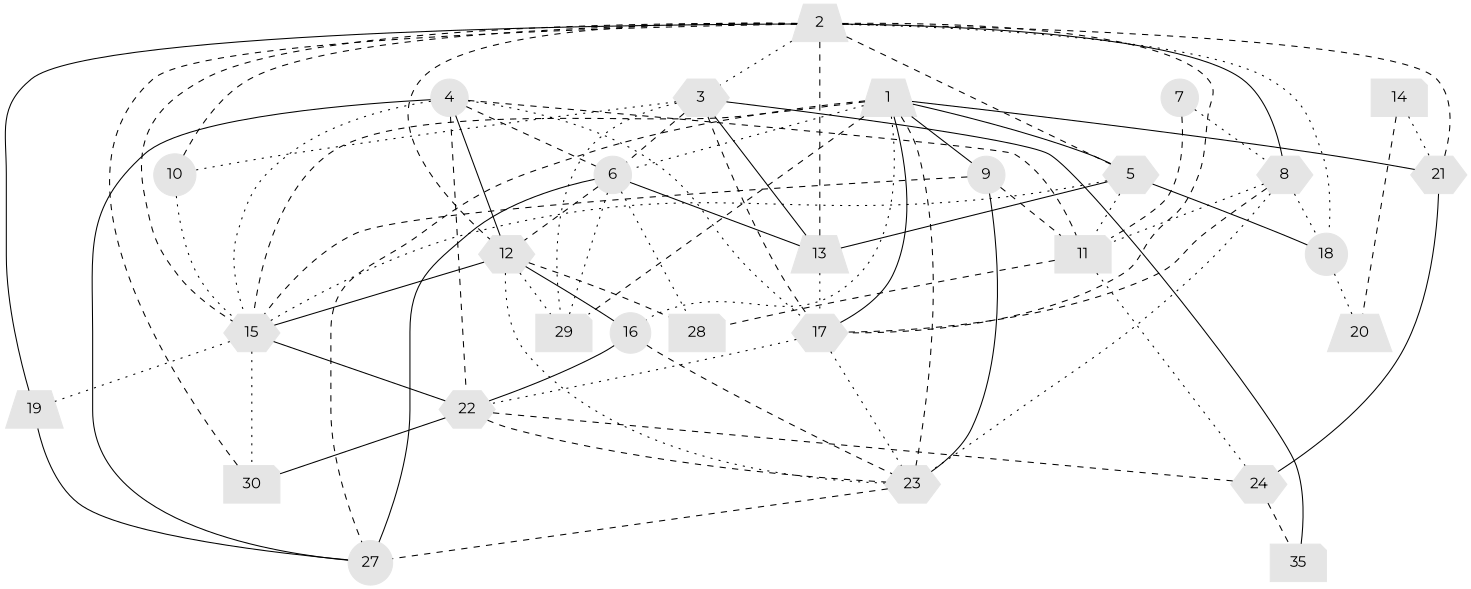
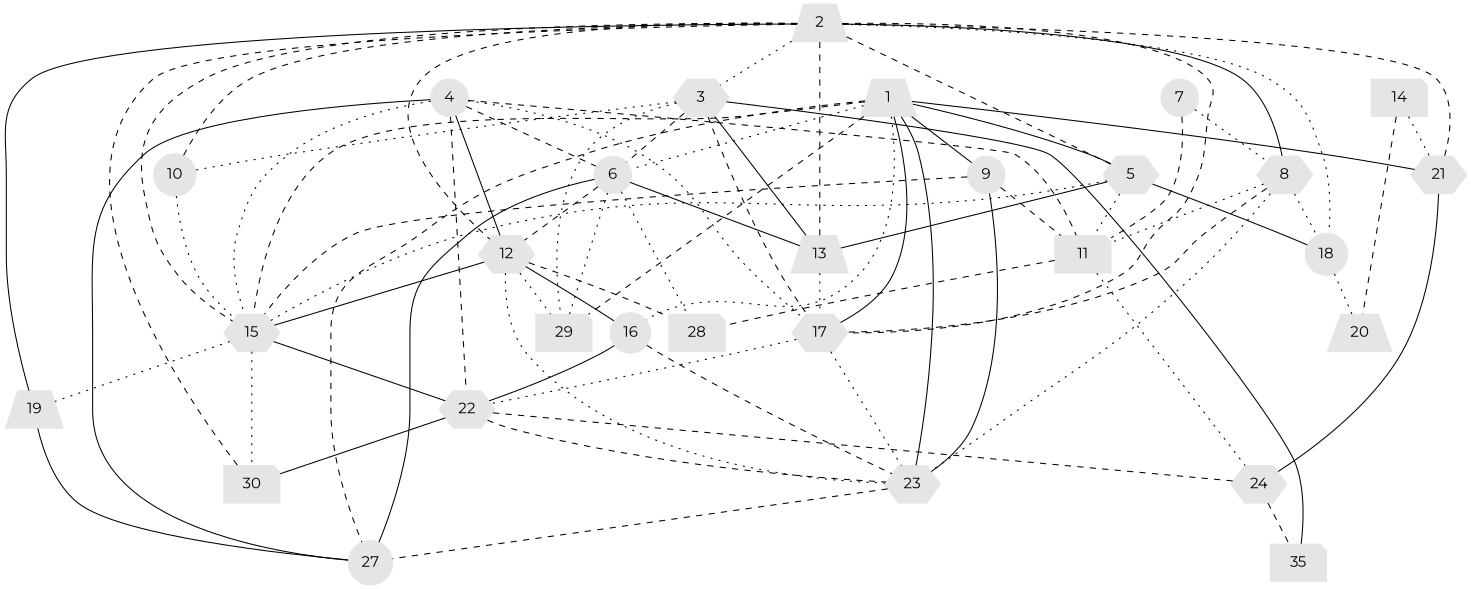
(933, 298) -> (933, 298)
